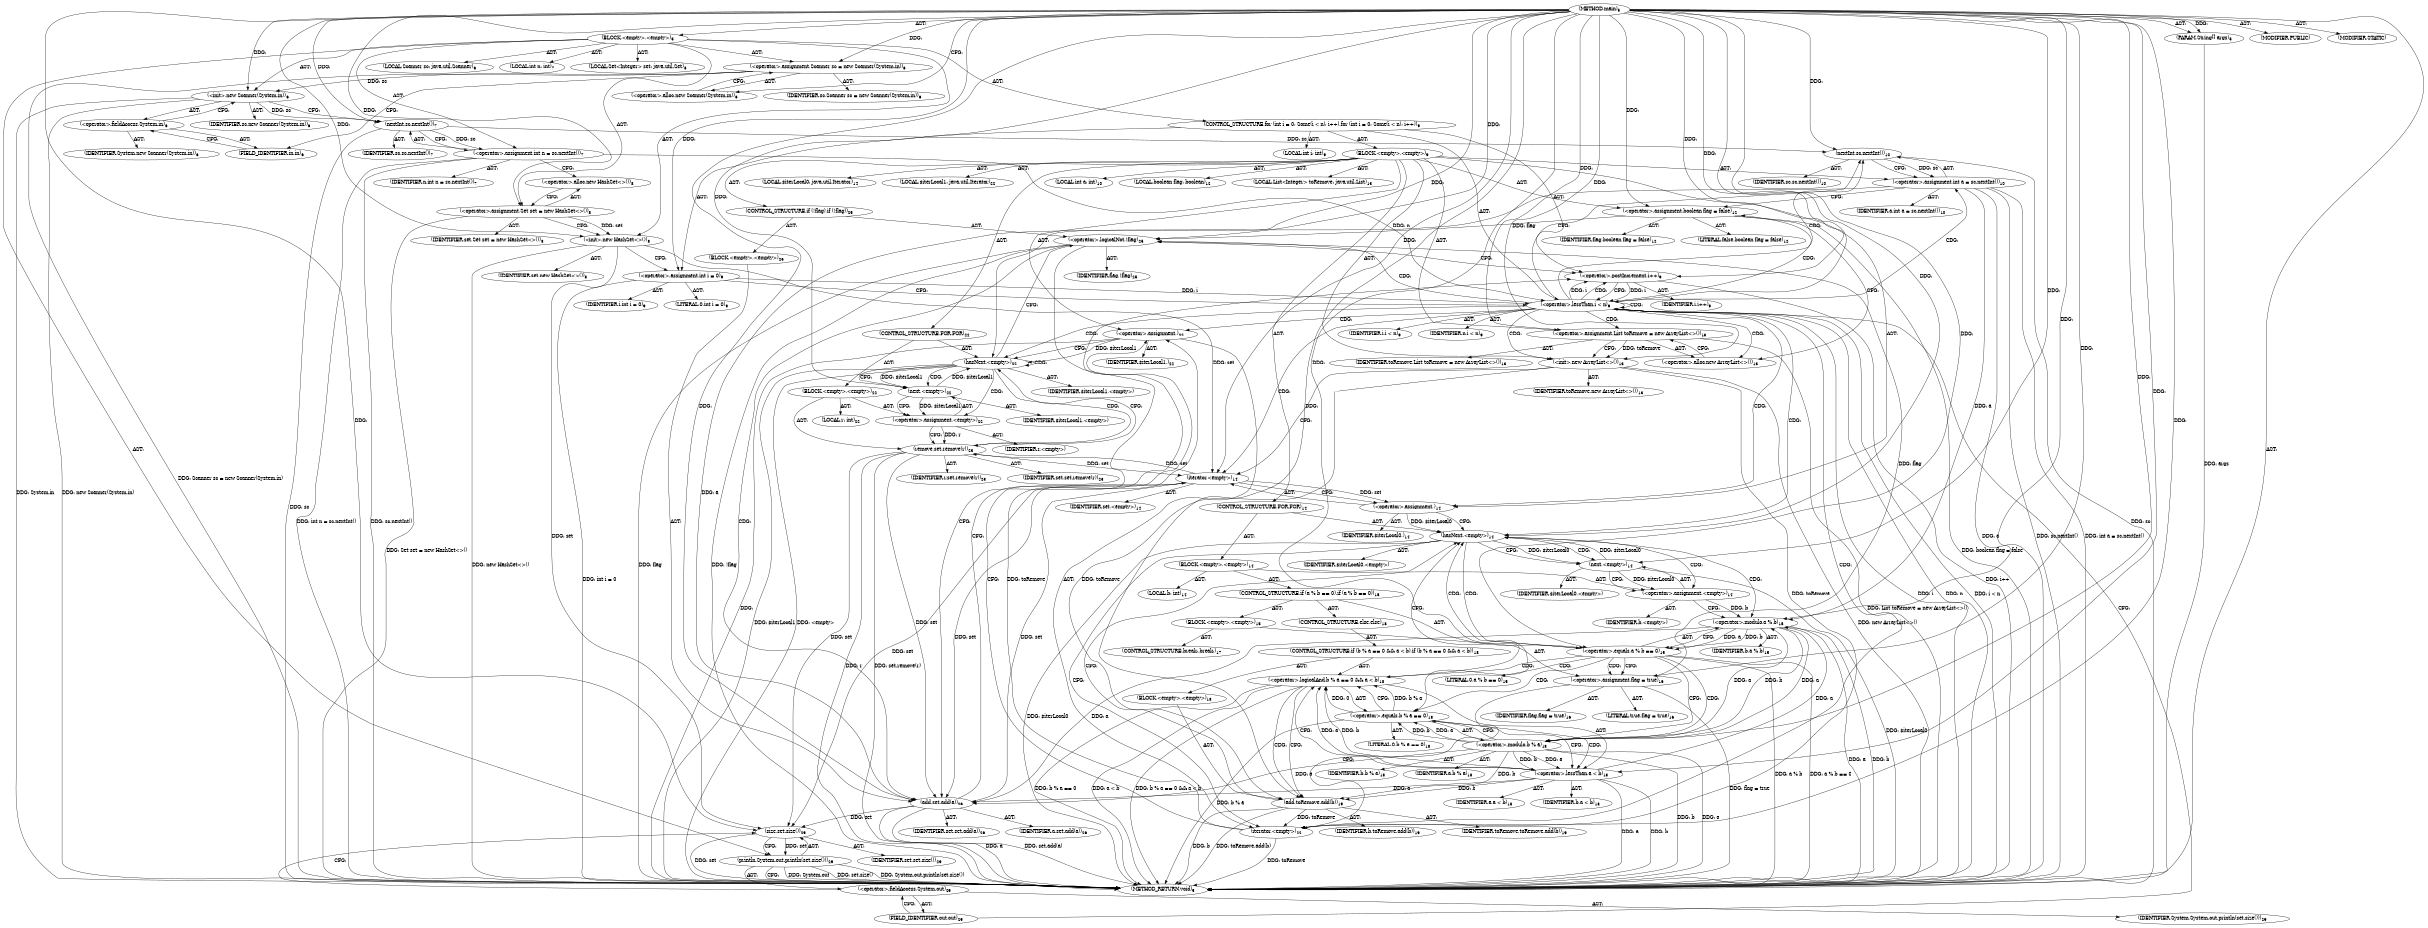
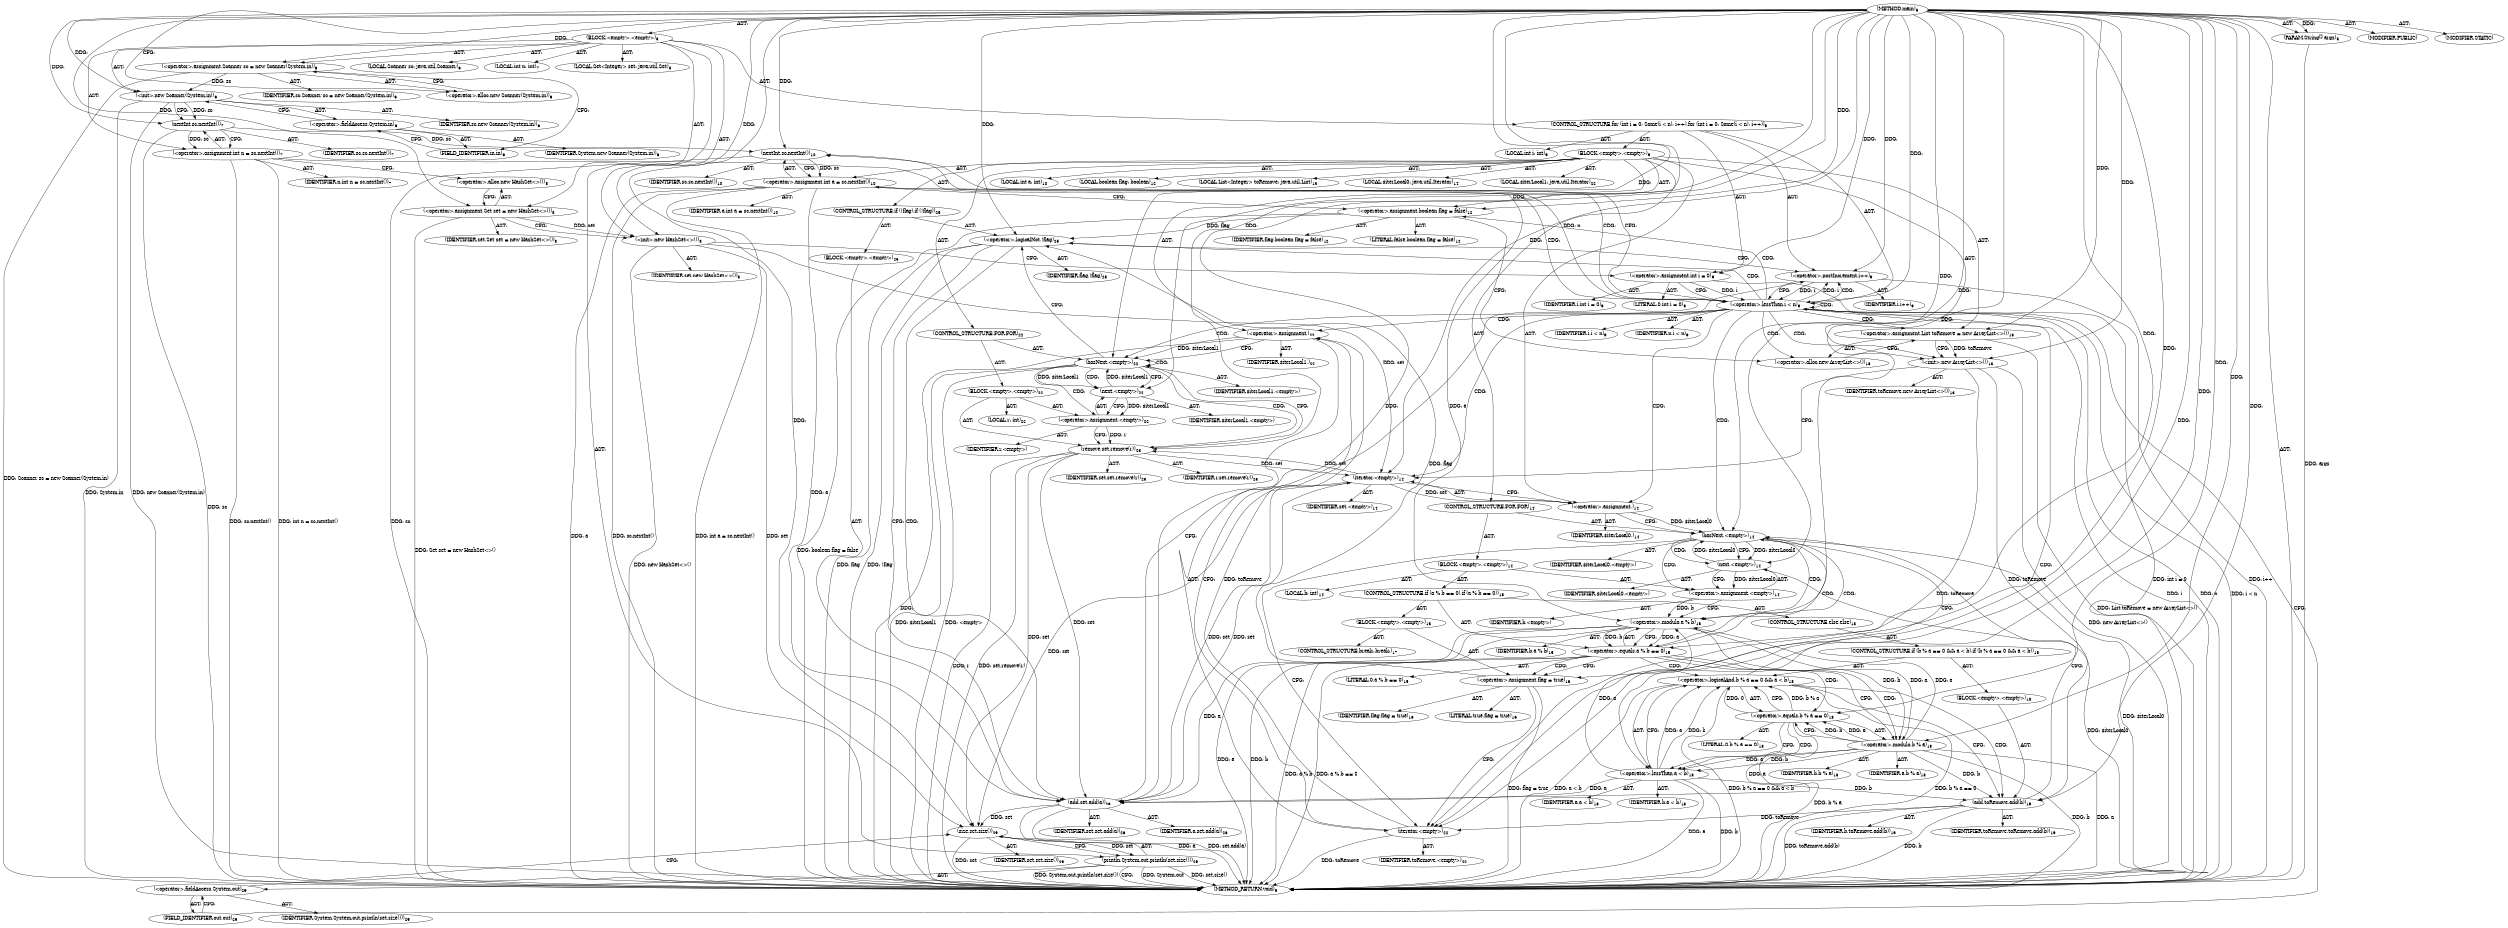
none -> (1274, 211)
(1431, 363) -> none
(1566, 666) -> (1525, 666)
none -> (1423, 861)
